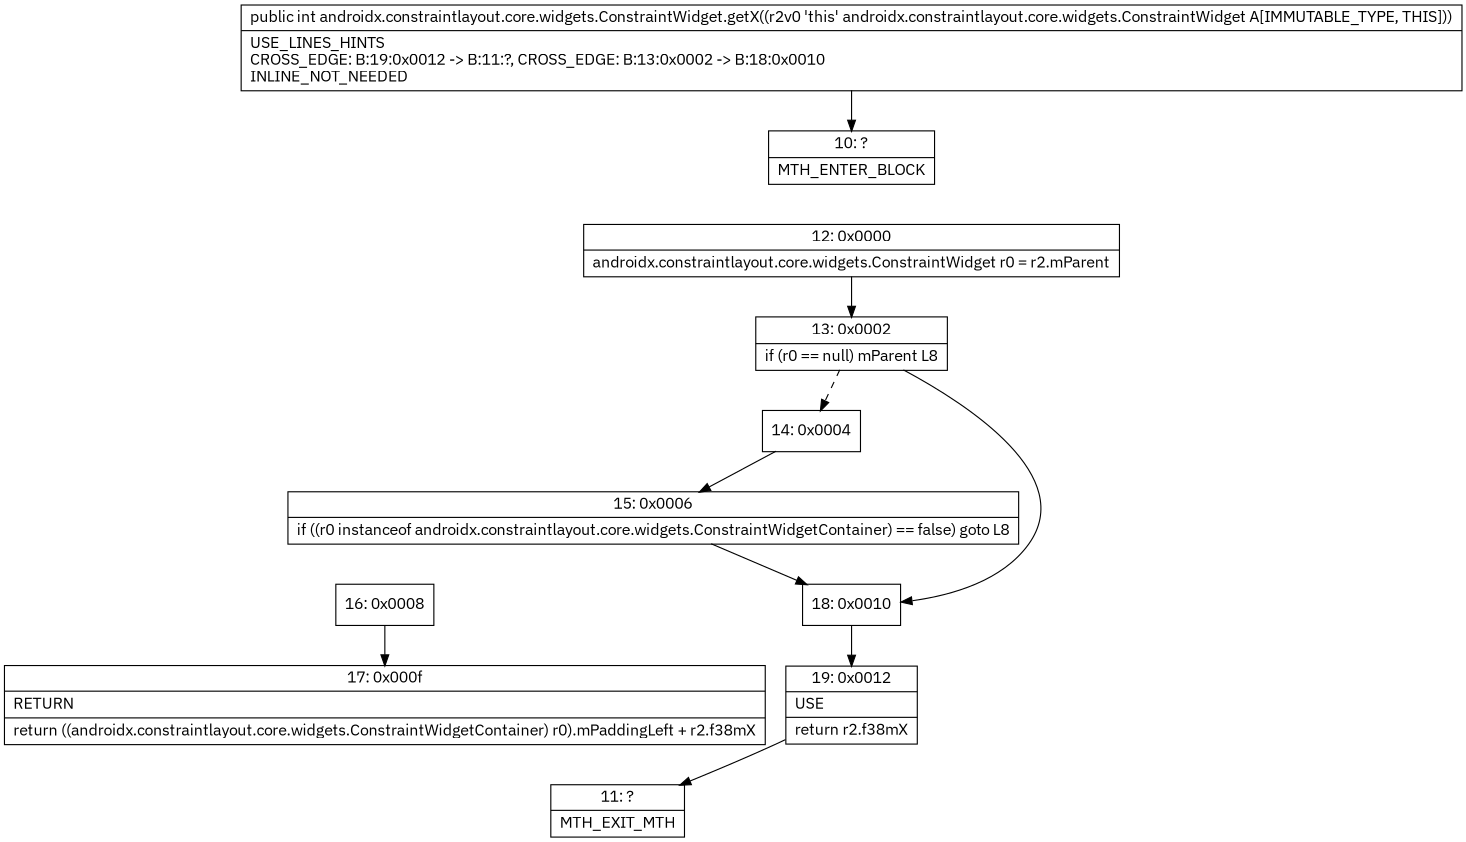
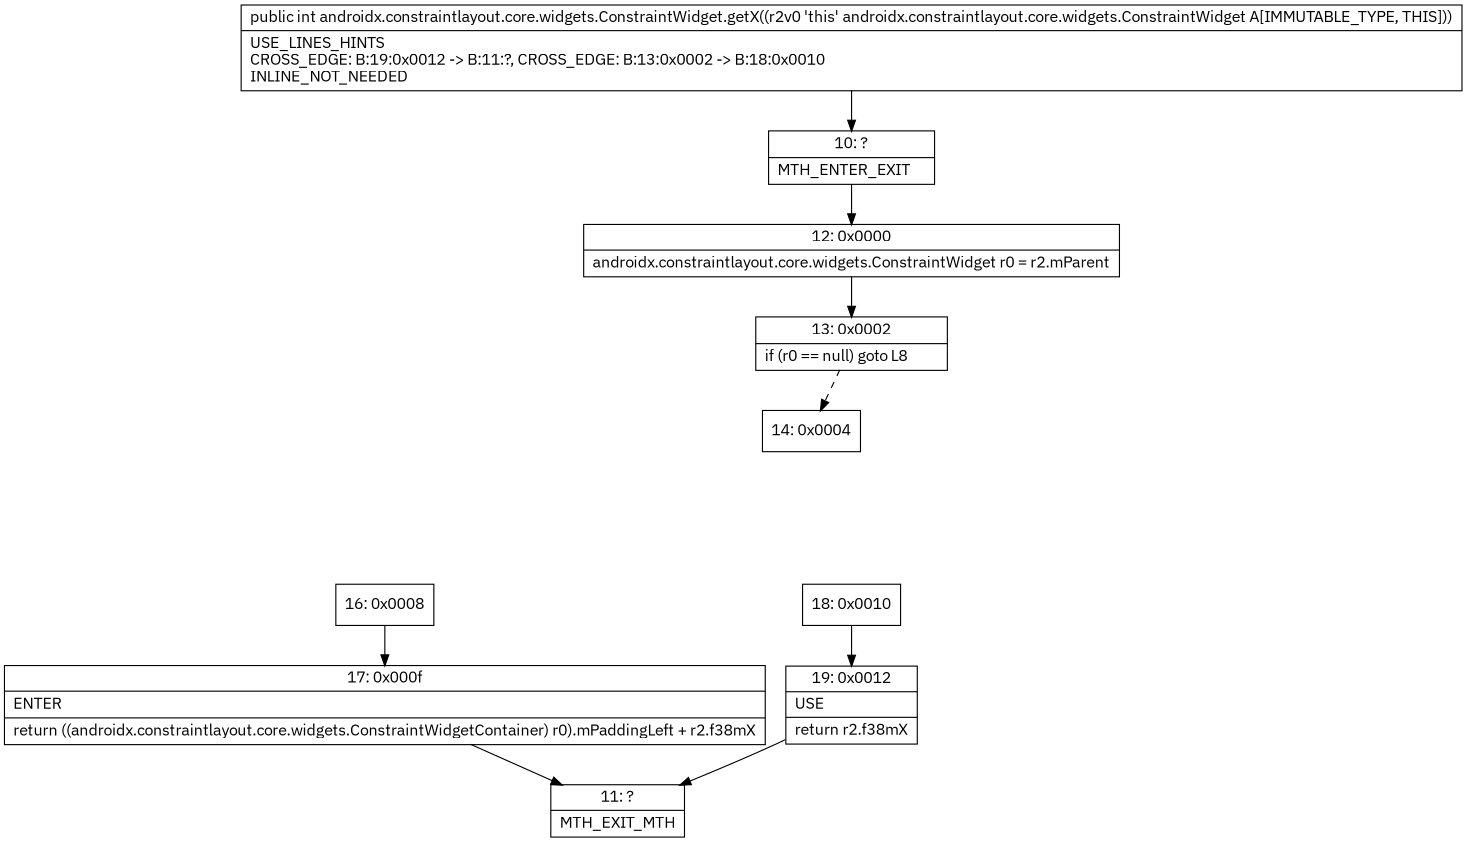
(852, 170) -> (844, 170)
none -> (852, 199)
(852, 356) -> (837, 356)
(1039, 493) -> none
(653, 518) -> none
(44, 704) -> (38, 704)
none -> (511, 762)
